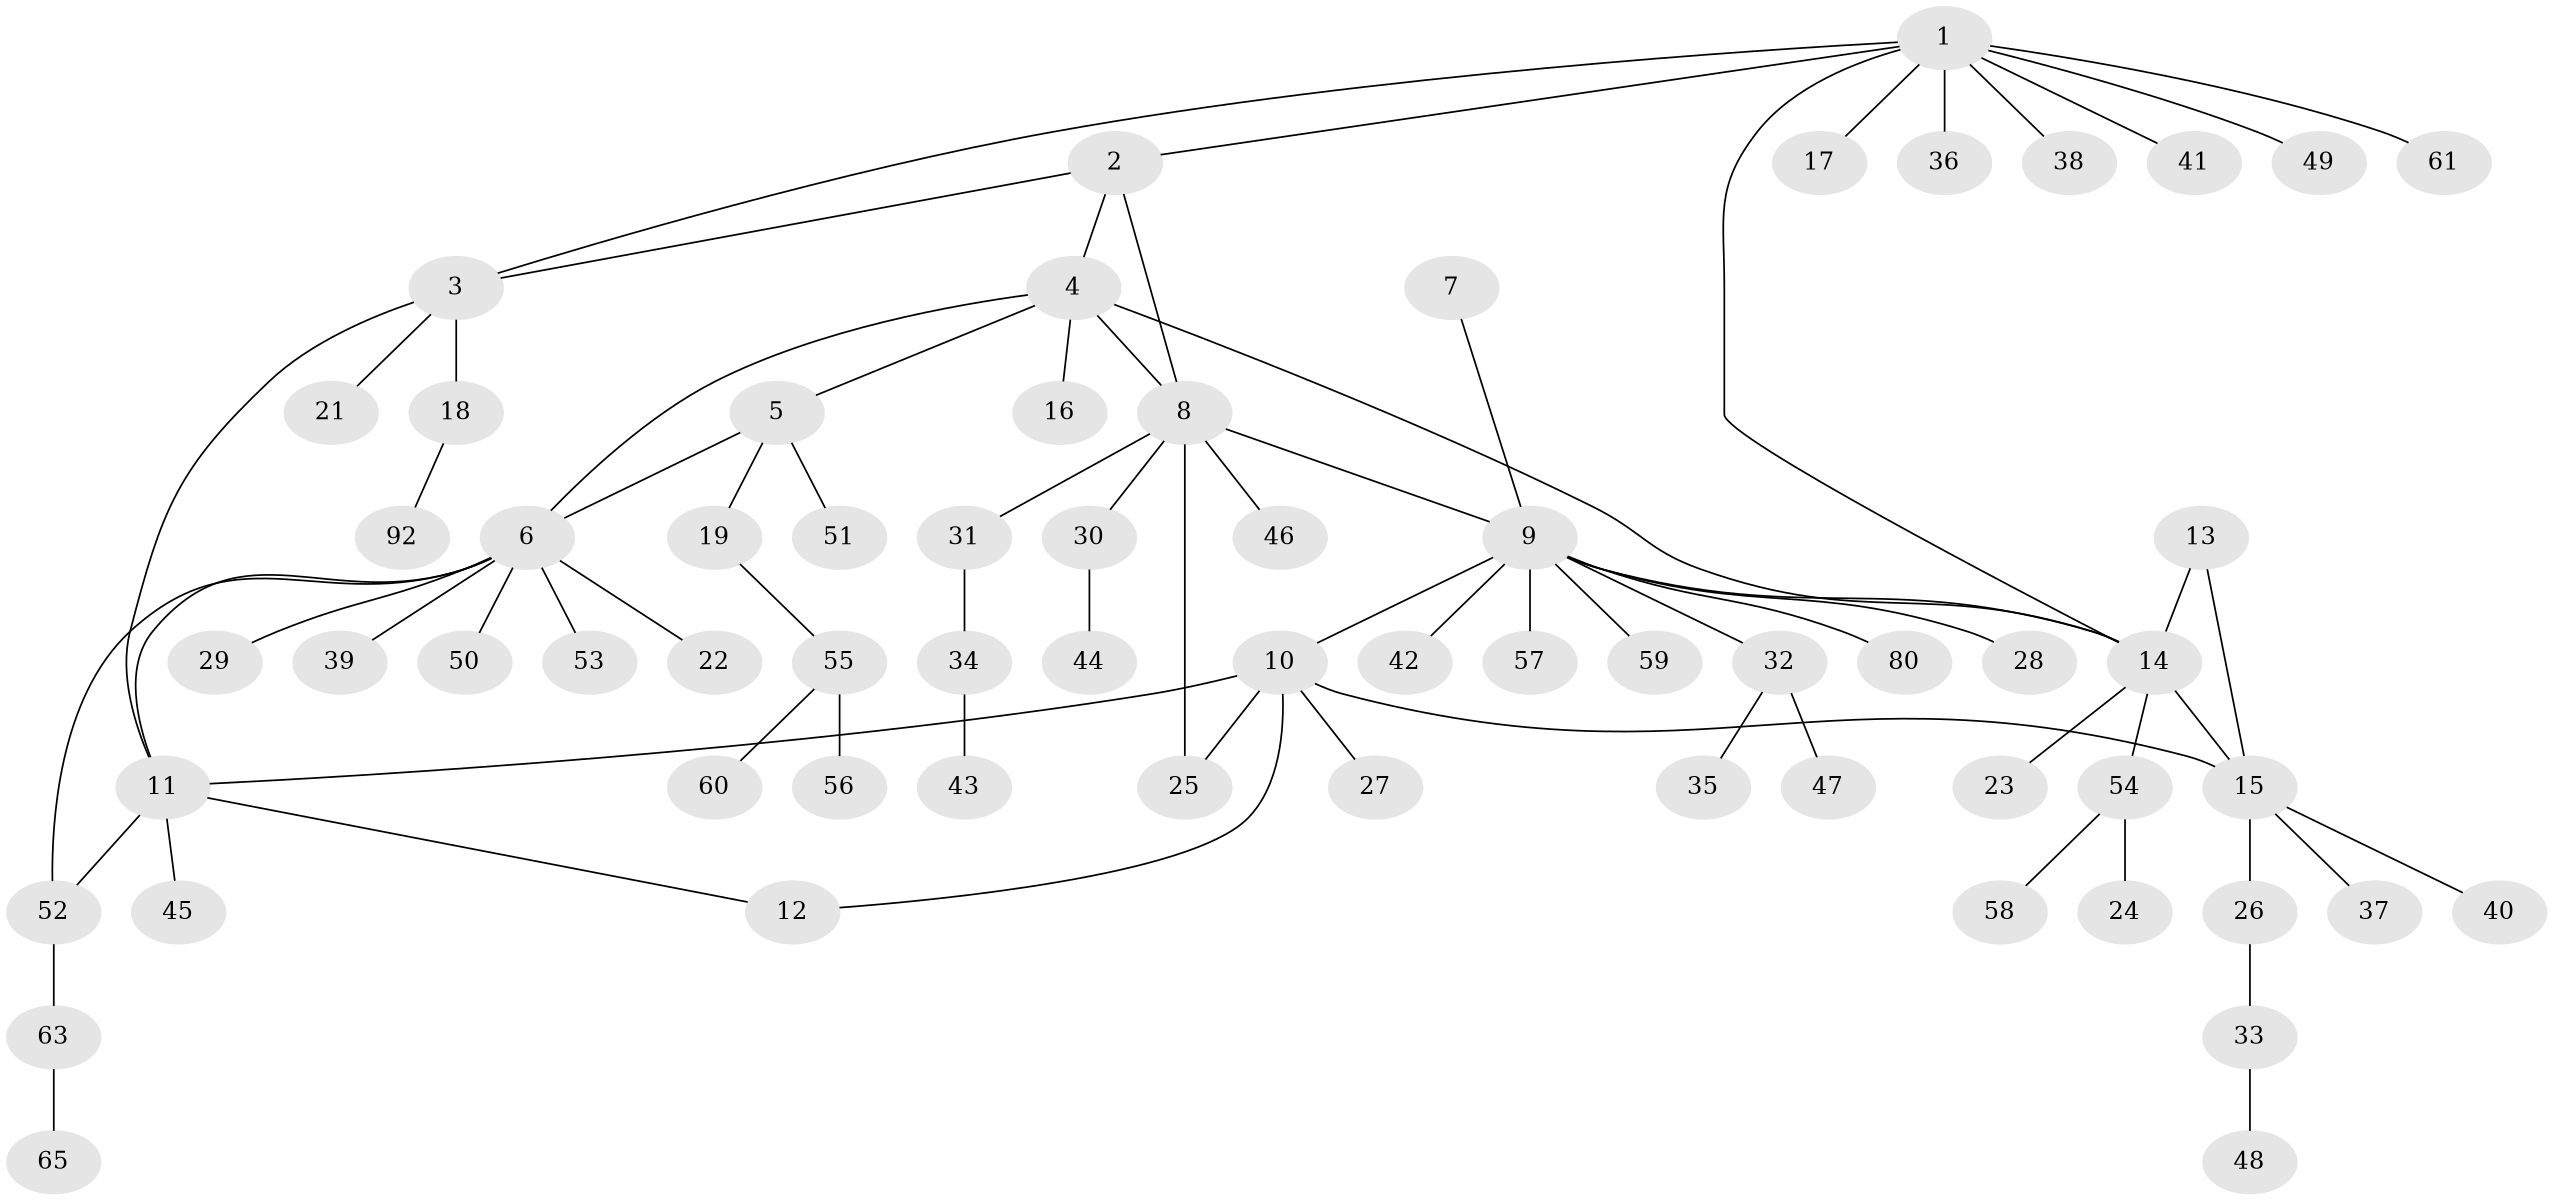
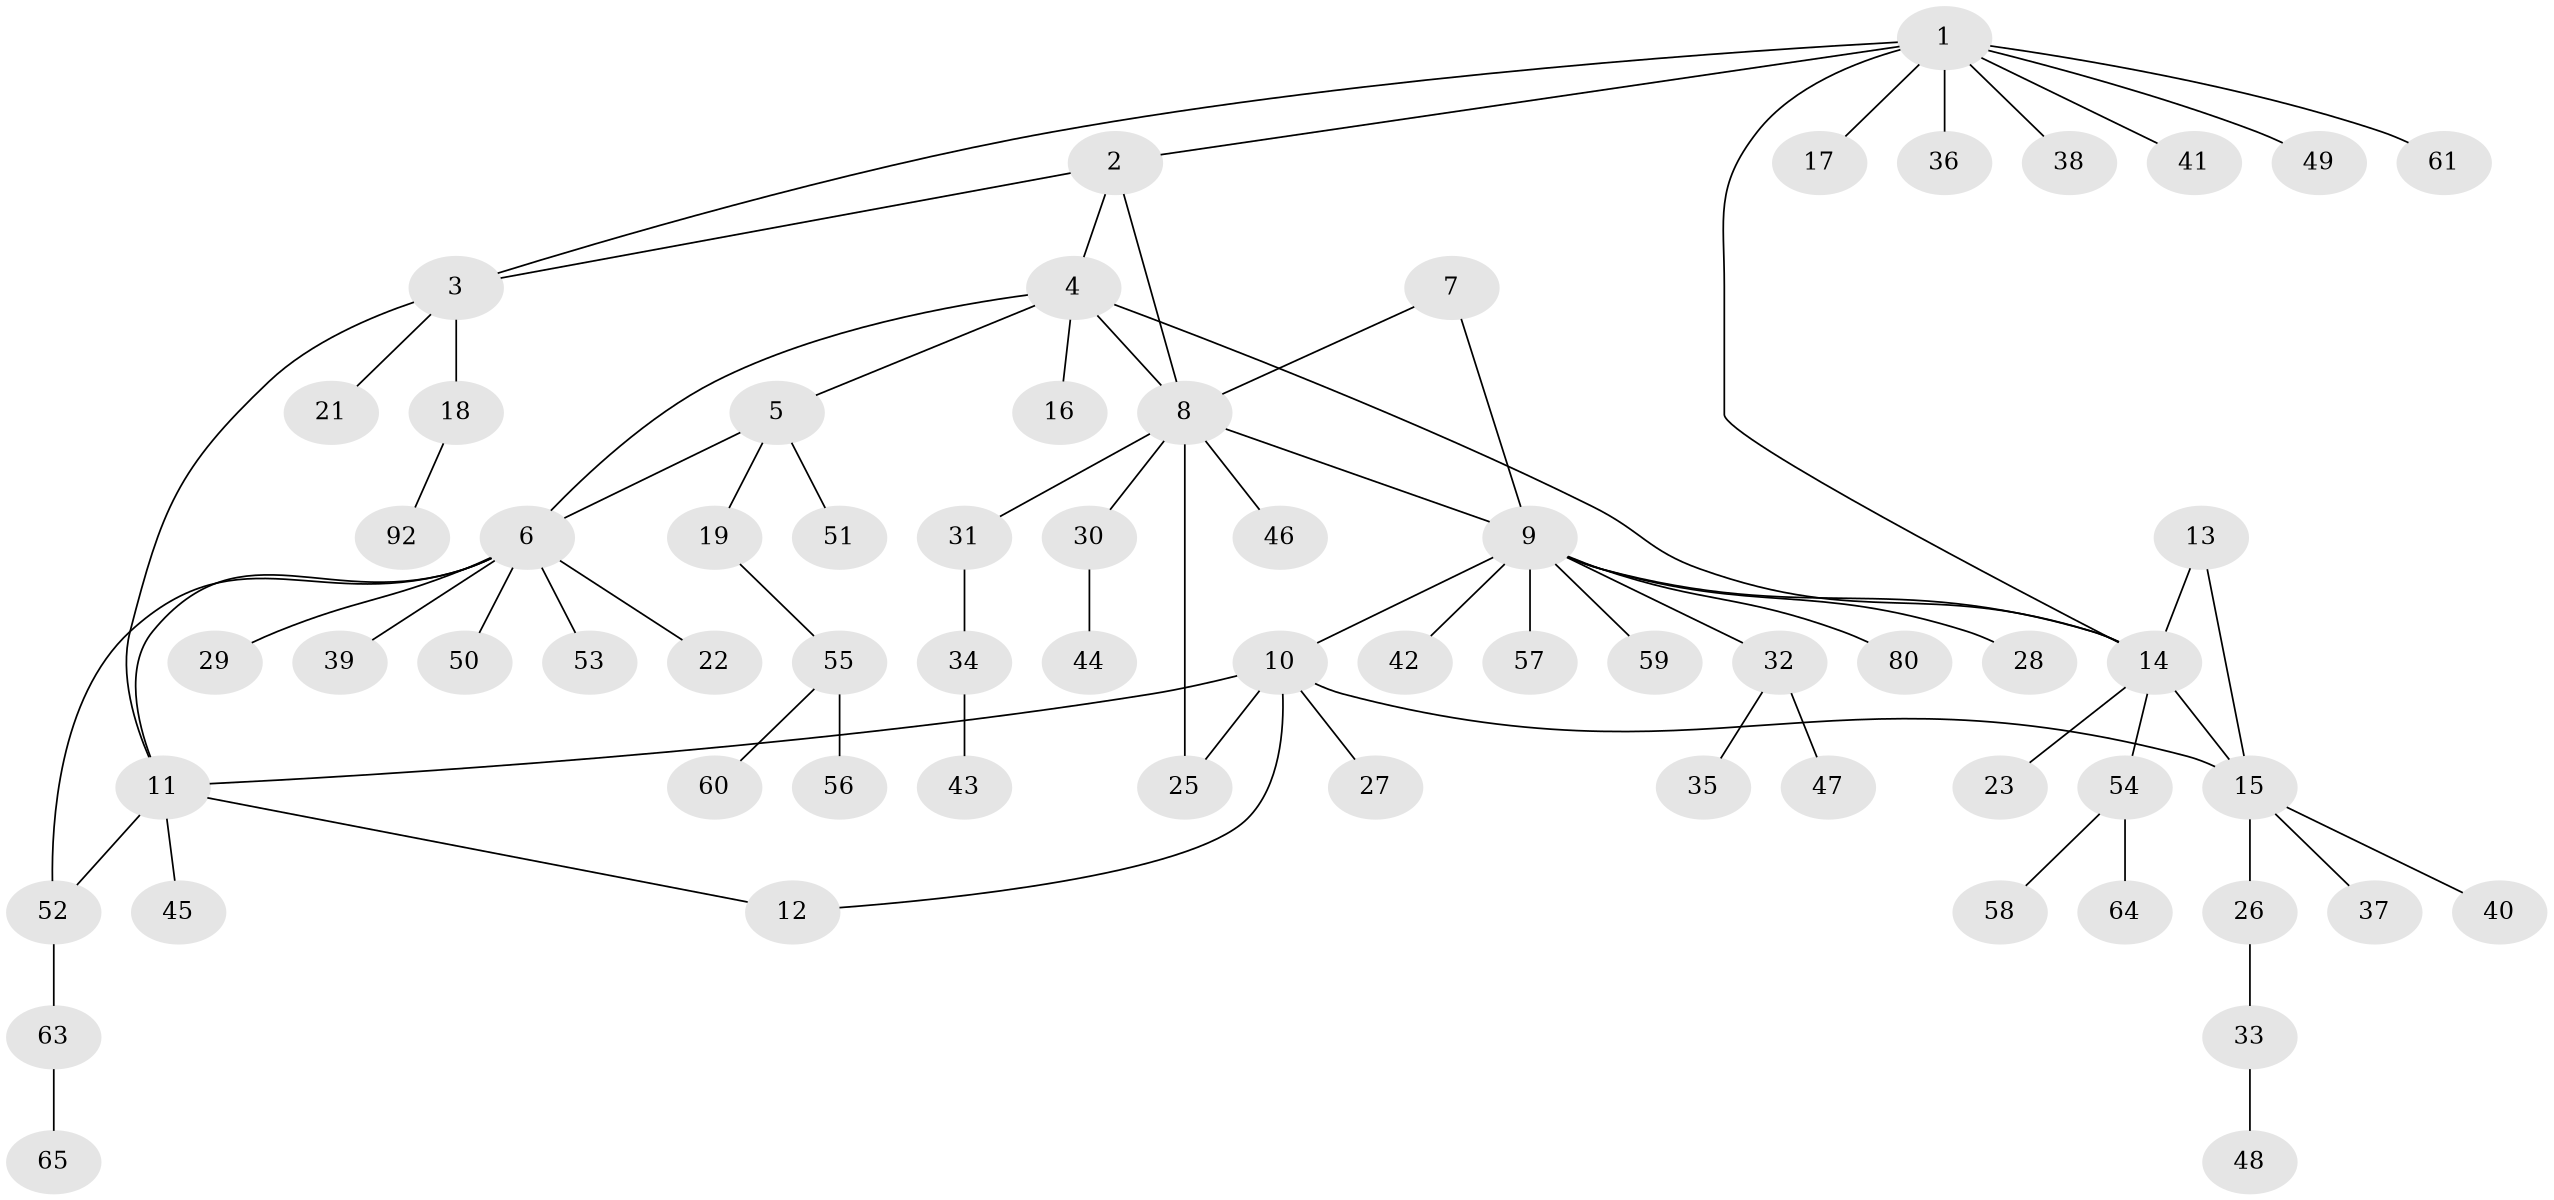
none -> (1318, 350)
(2125, 912) -> (2125, 912)
